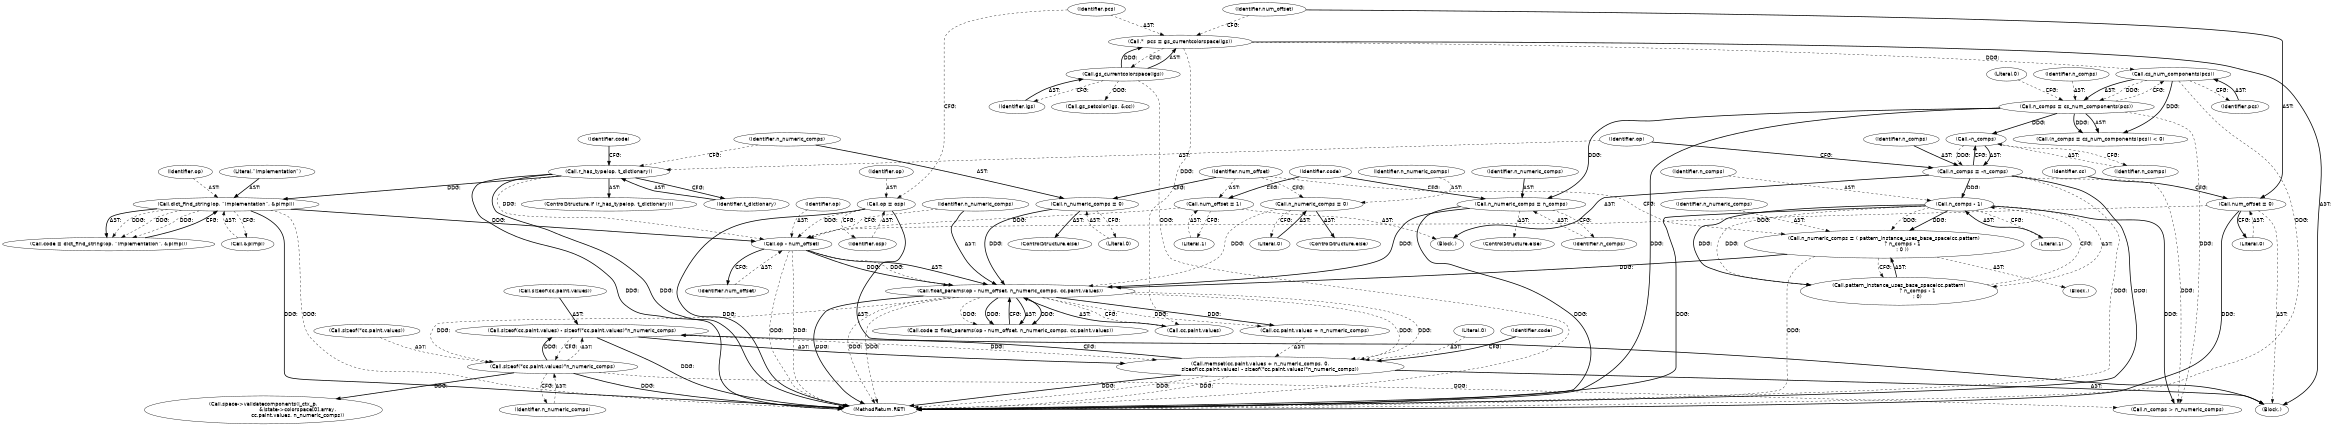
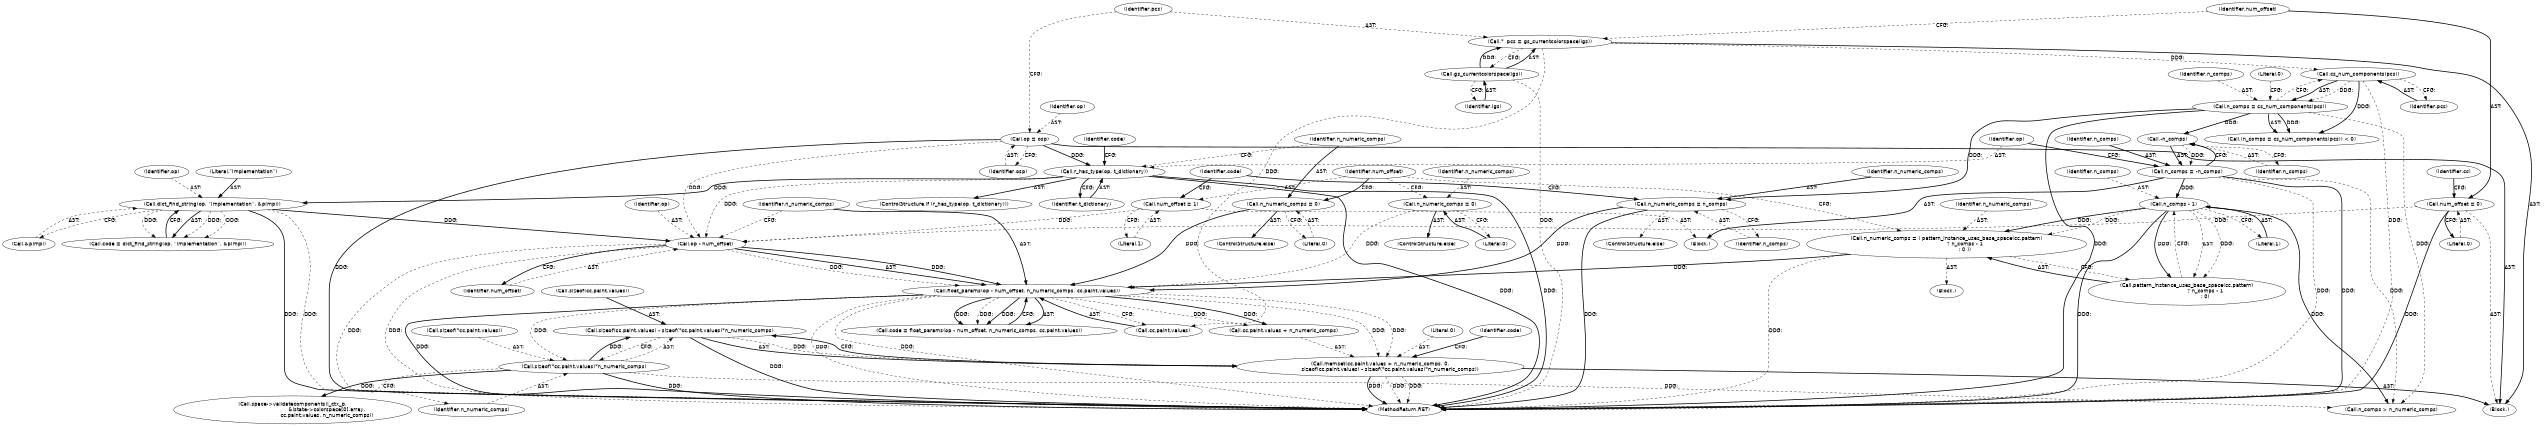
(1100, 107) -> none
none -> (1065, 155)
